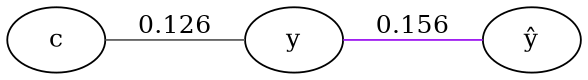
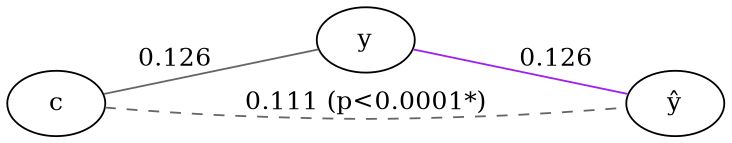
(413, 26) -> (556, 59)
none -> (366, 119)
